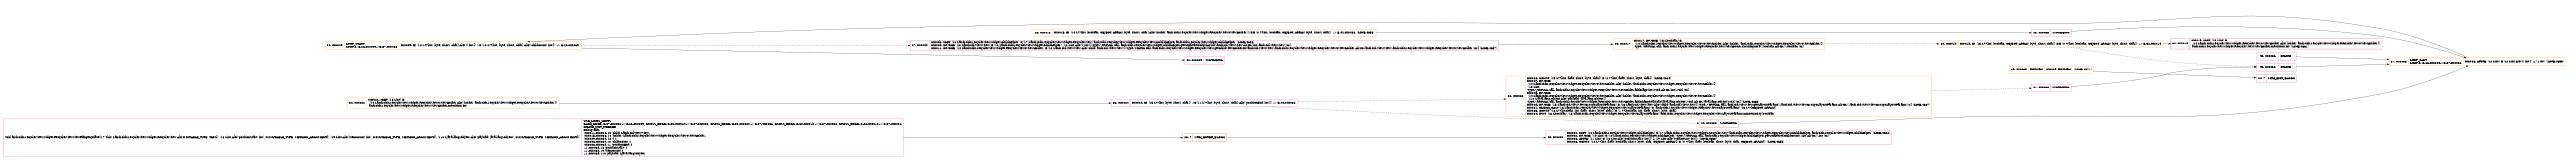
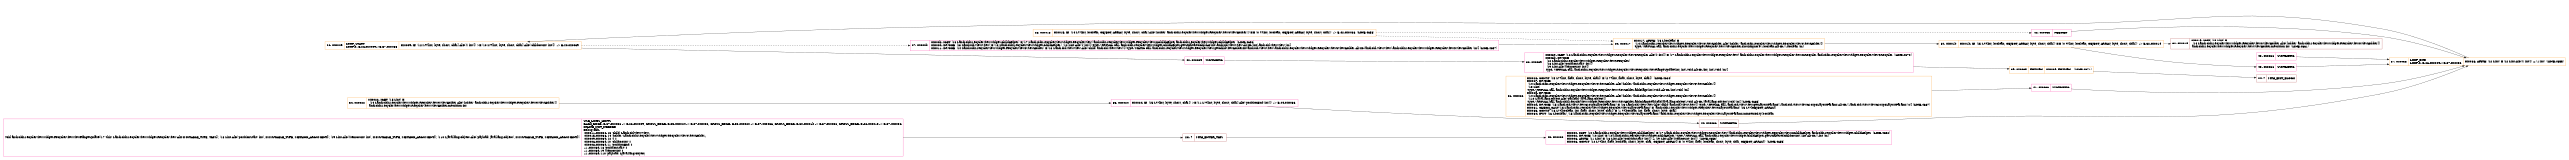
(1703, 33) -> (1703, 33)
(2061, 33) -> (2061, 33)
none -> (1494, 38)
(1658, 41) -> (1657, 41)
(1881, 44) -> (1881, 44)
(2286, 56) -> (2286, 56)
(2419, 60) -> (2418, 60)
(2162, 61) -> (2162, 61)
none -> (1719, 63)
(2286, 67) -> (2286, 67)
(2163, 75) -> (2268, 92)
(1981, 89) -> (1981, 89)
(1401, 100) -> none
(1482, 117) -> (1482, 117)
(1210, 137) -> (1210, 137)
